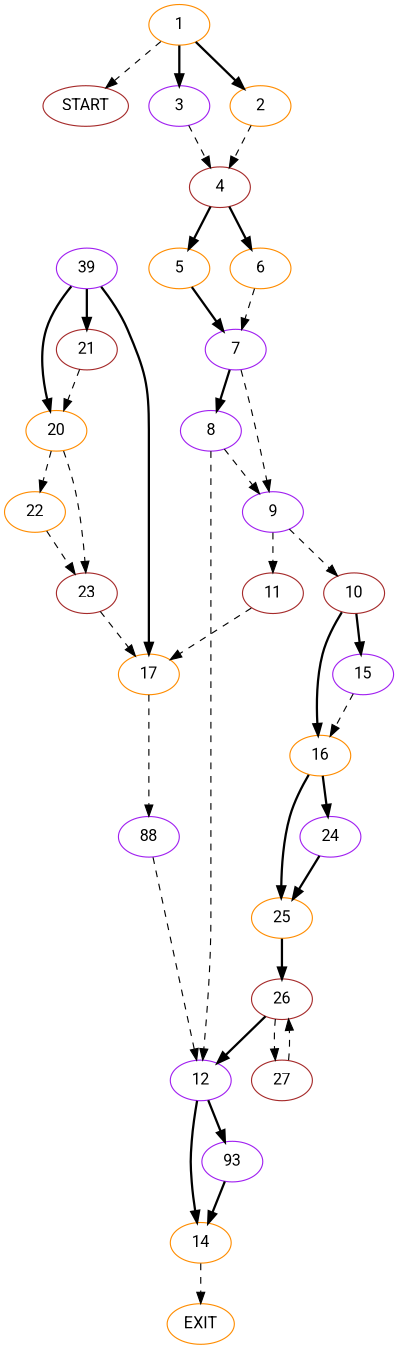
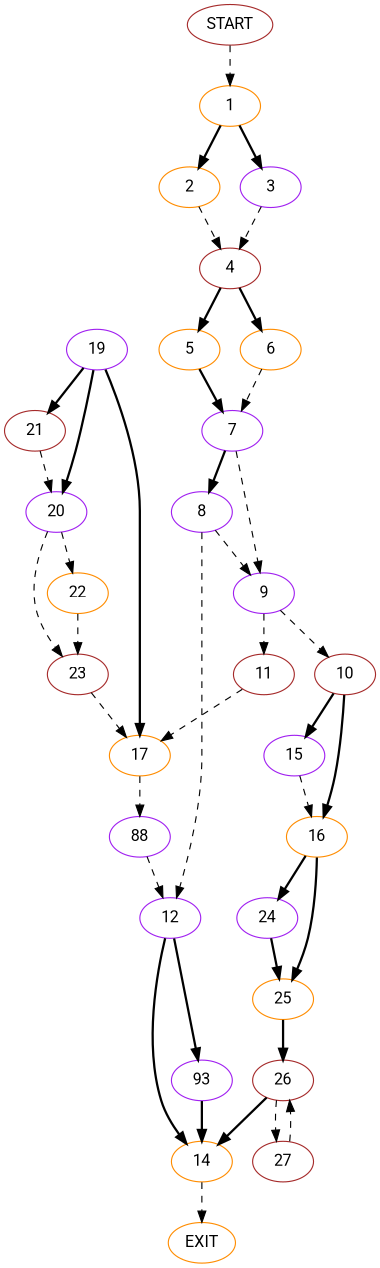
(138, 61) -> (230, 60)
(87, 268) -> (97, 350)
(56, 431) -> (56, 512)
(246, 1036) -> (247, 1117)
